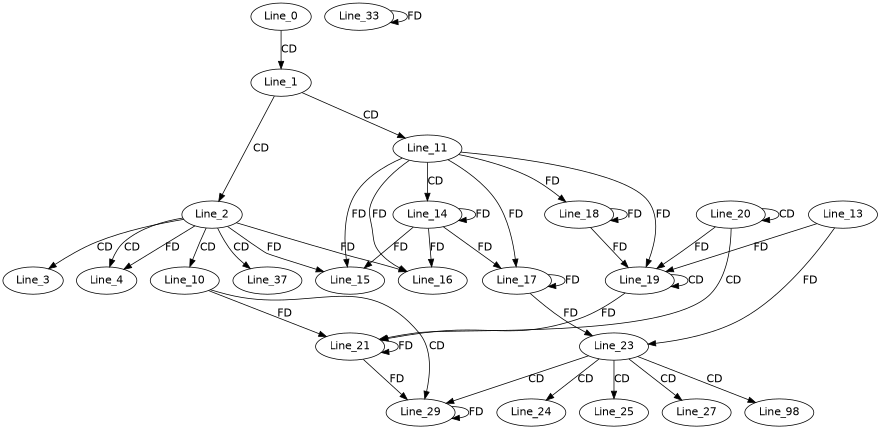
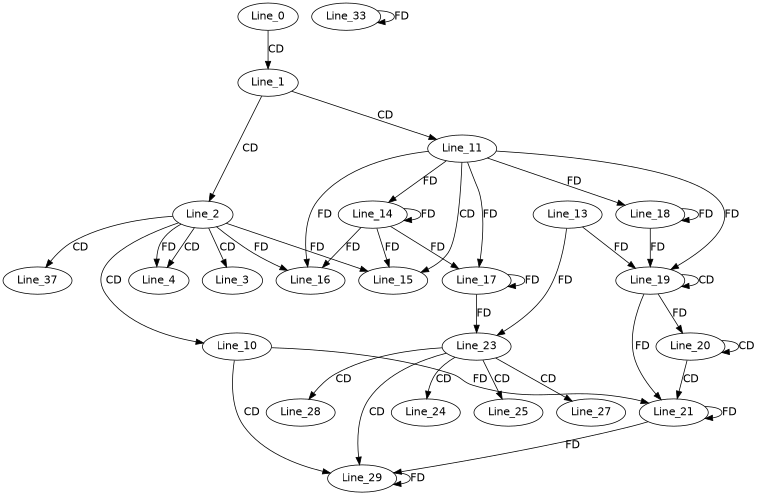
(435, 182) -> (430, 182)
(359, 215) -> (467, 215)
(690, 246) -> (668, 310)
(779, 413) -> (301, 413)
